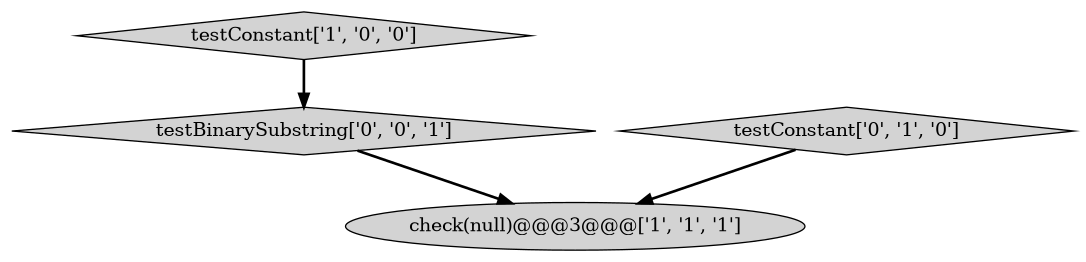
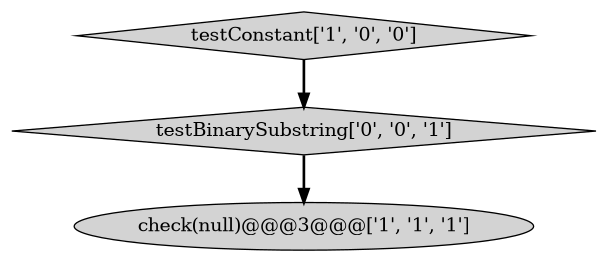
(847, 131) -> none
